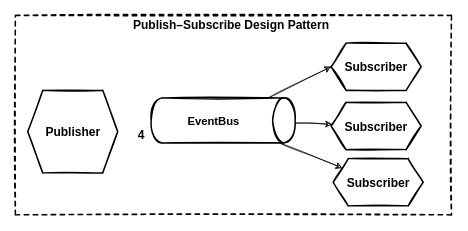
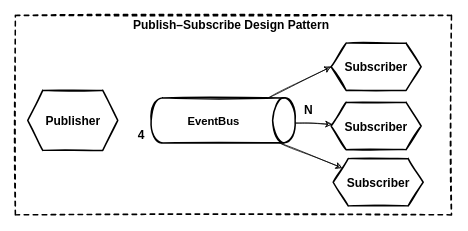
none -> (308, 110)
(73, 132) -> (73, 120)
